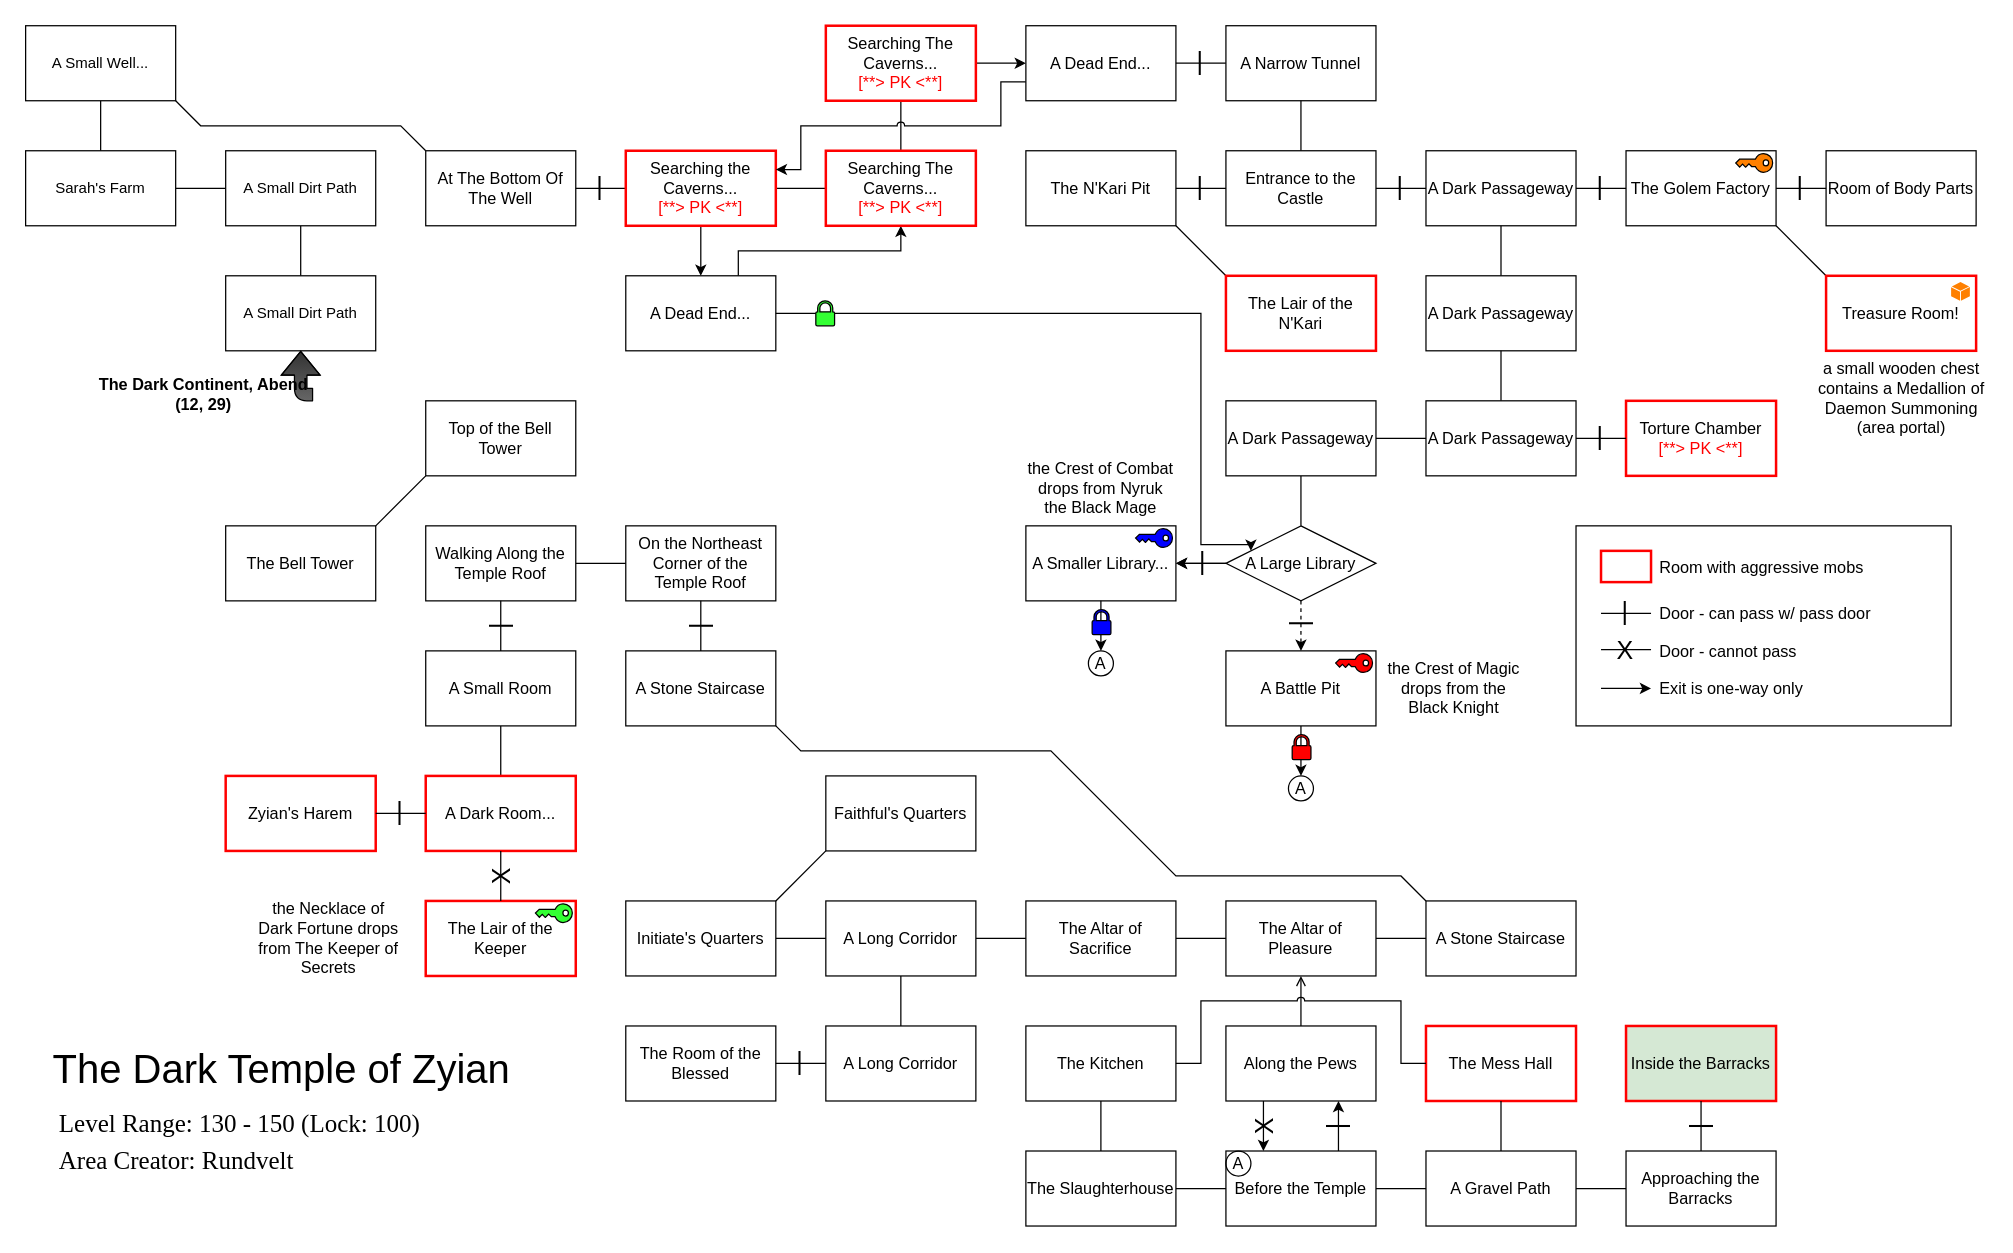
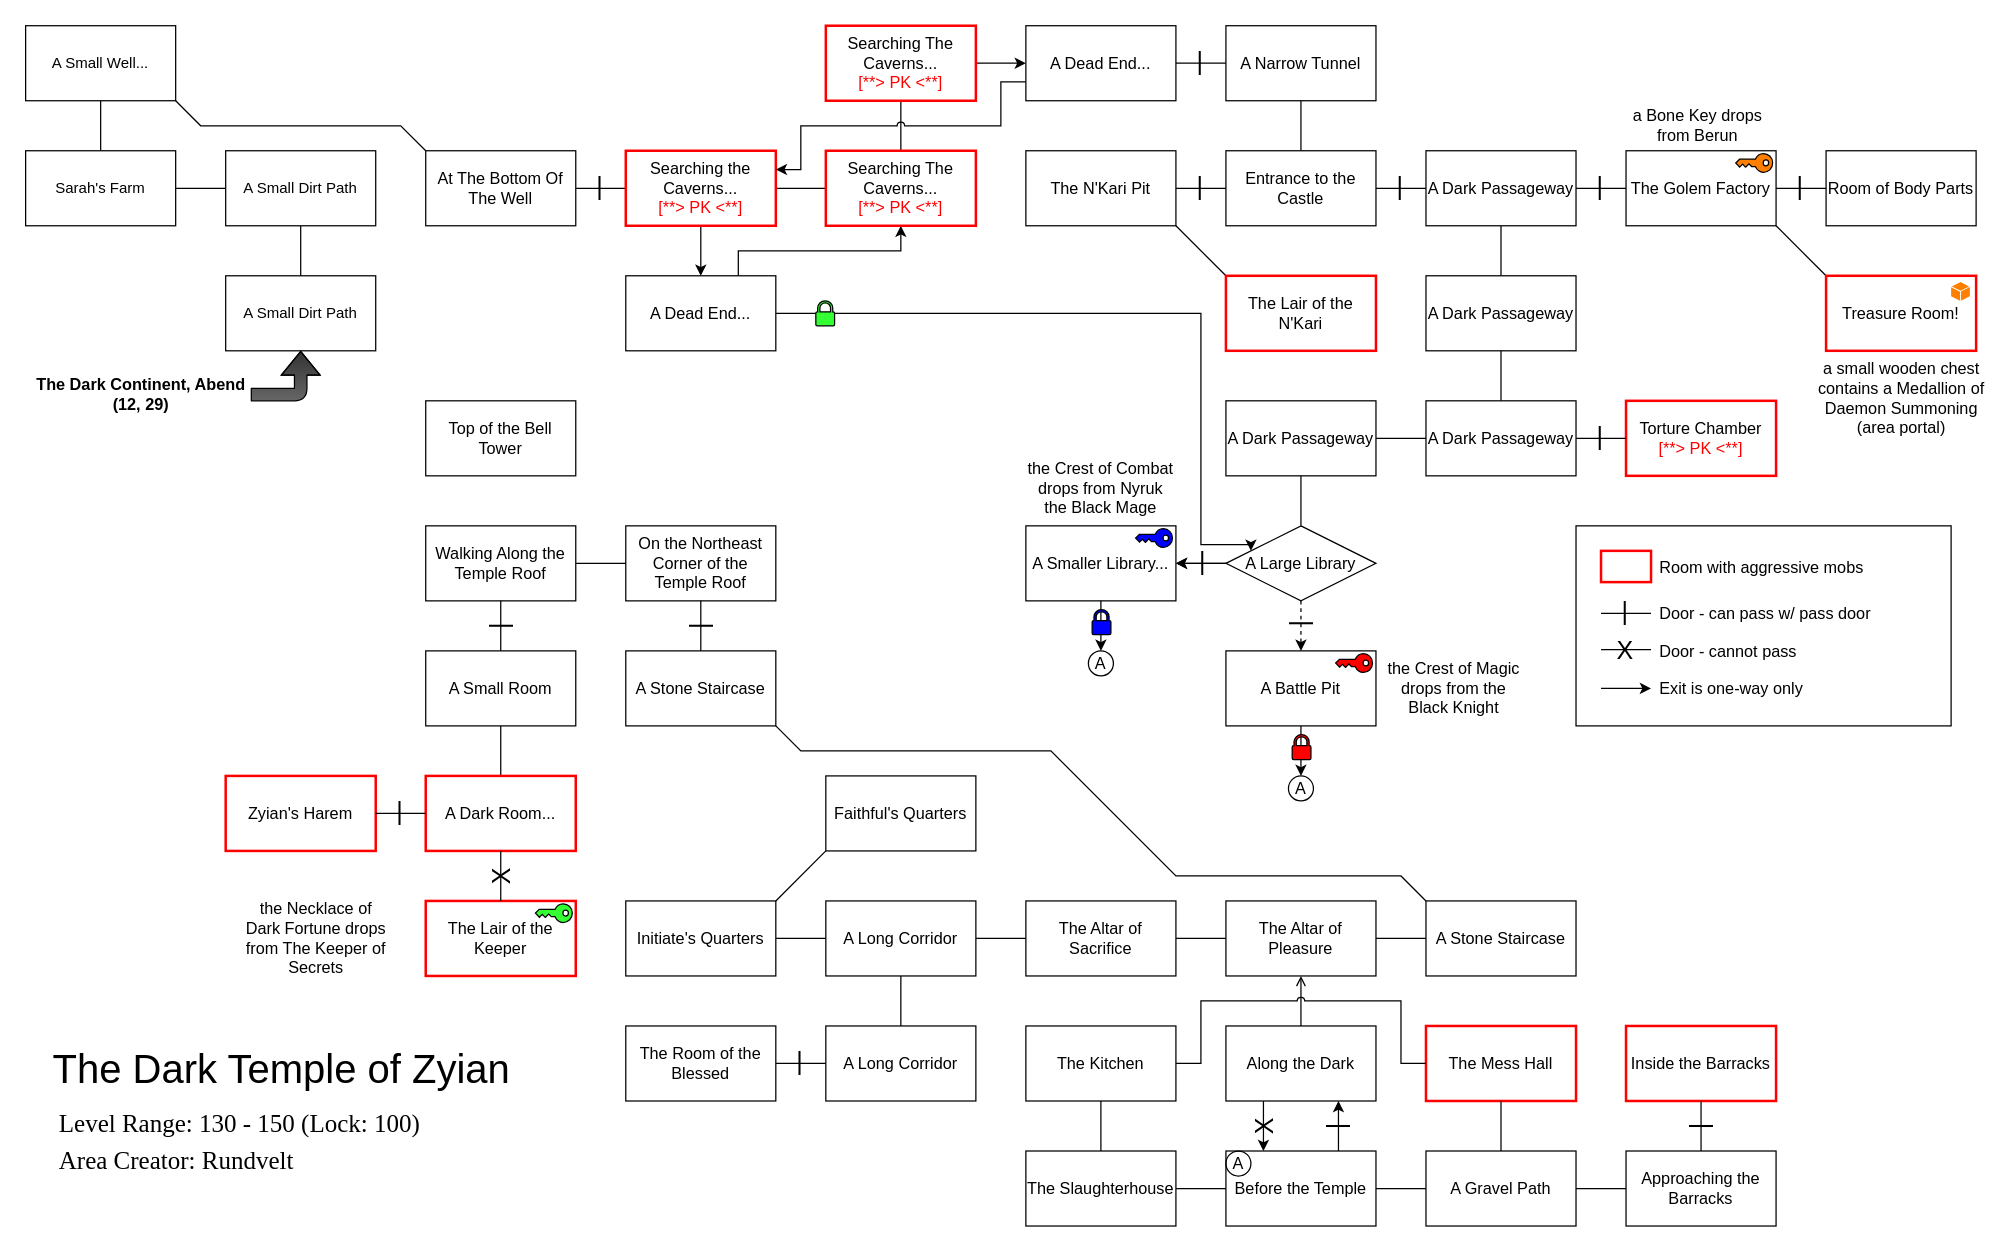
none -> (1698, 126)
(204, 394) -> (141, 394)
(401, 501) -> none
(301, 563) -> none
(329, 938) -> (316, 938)
(1301, 1063) -> (1301, 1063)
(1701, 1063) -> (1701, 1063)
